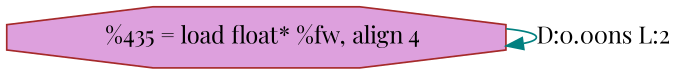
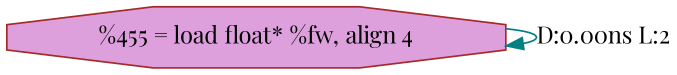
(256, 37) -> (256, 37)
